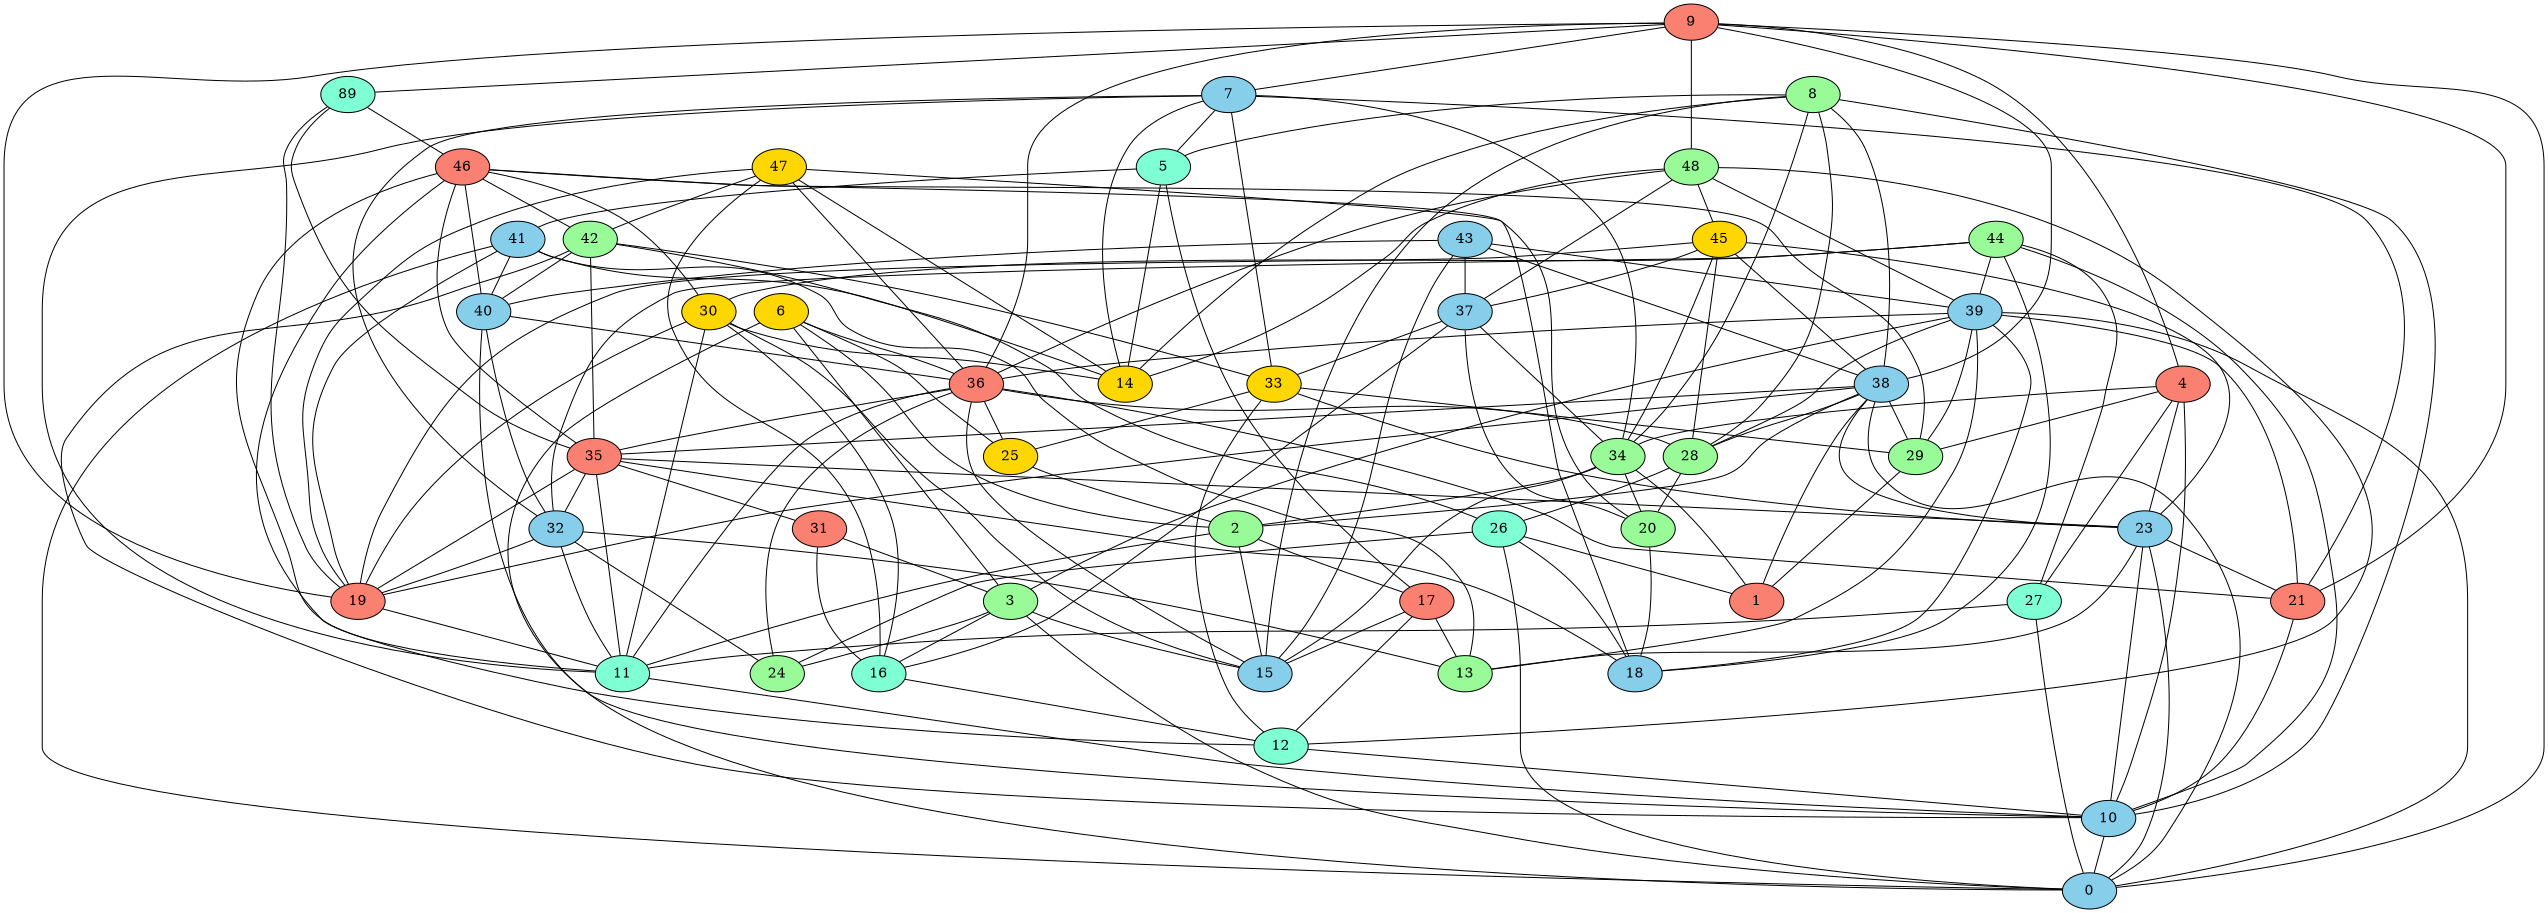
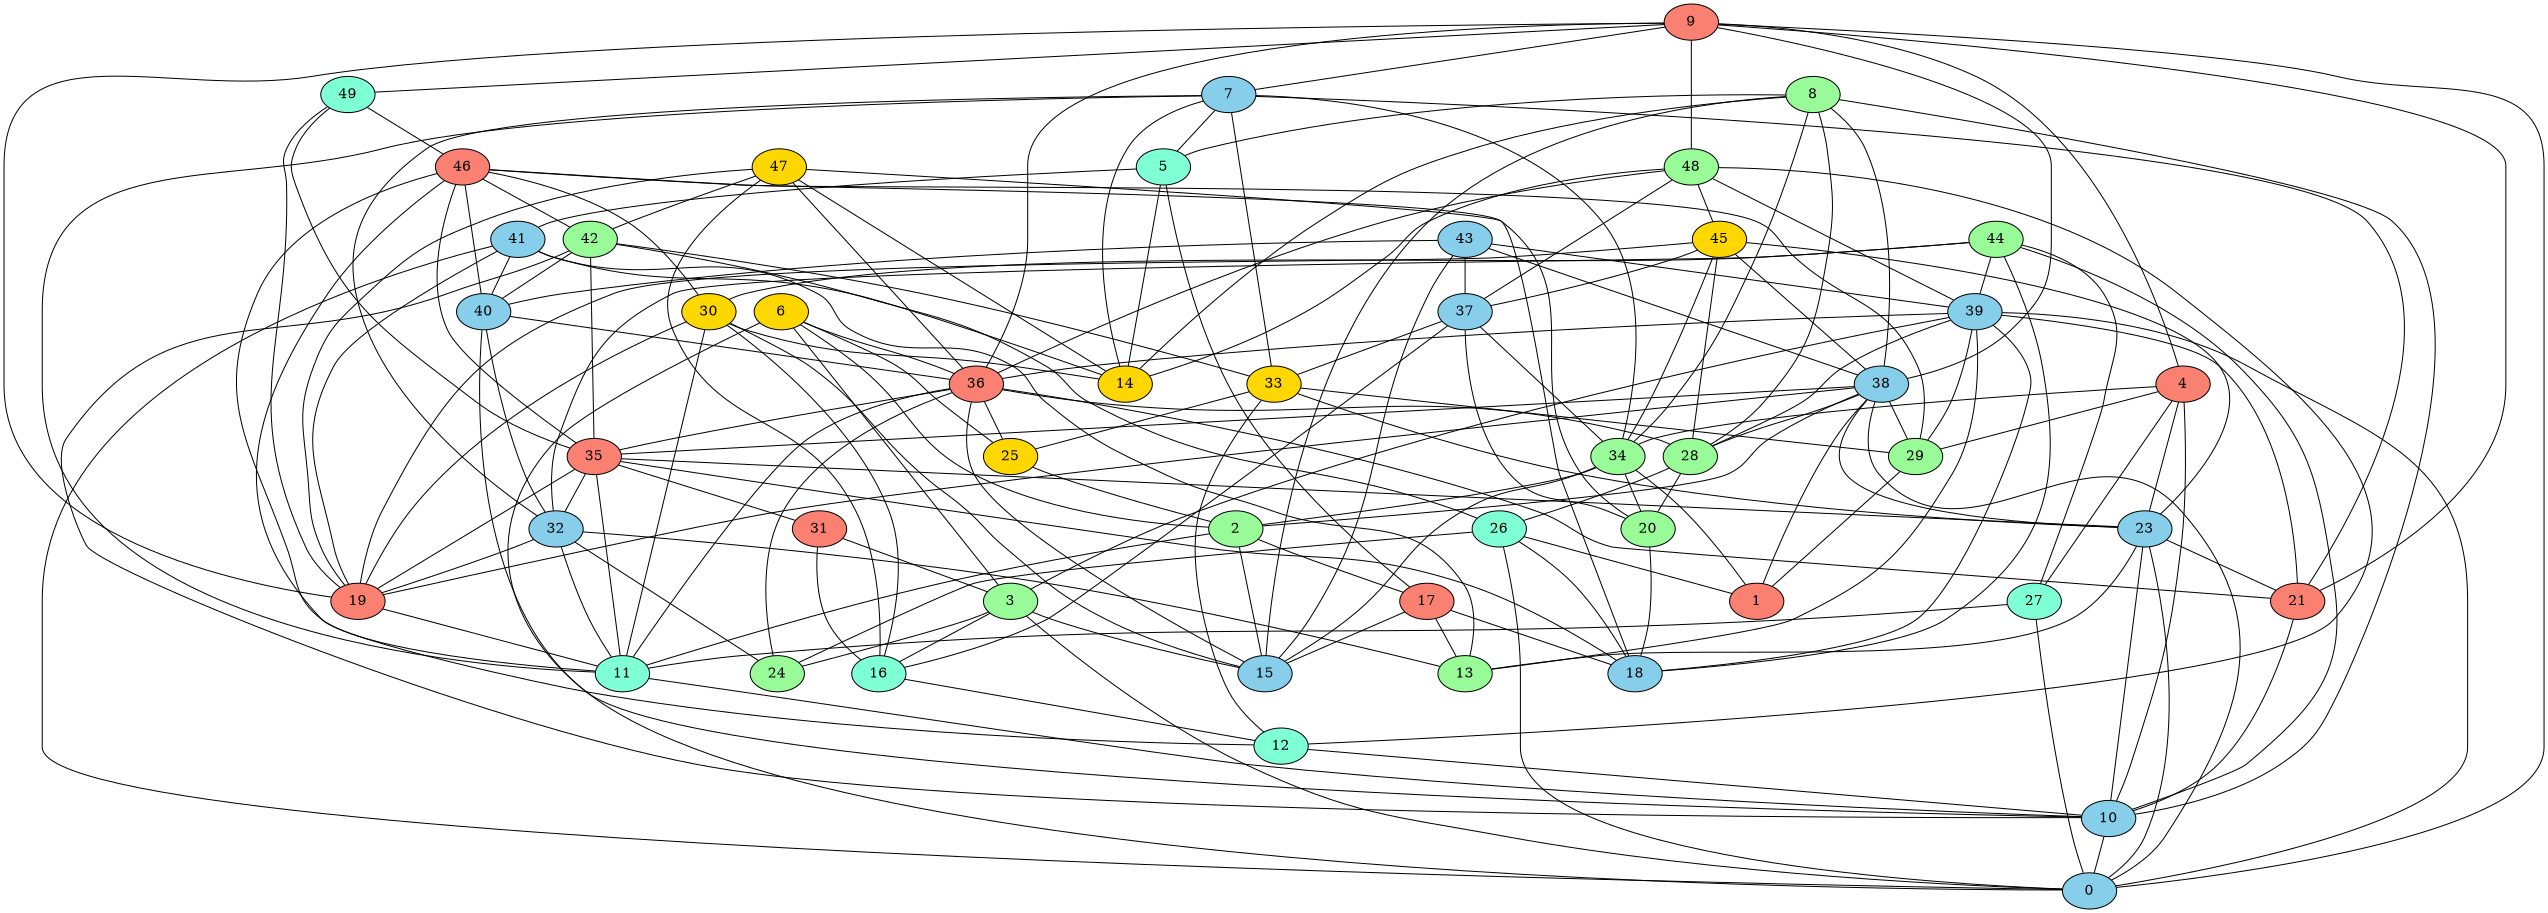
(348, 95) -> (348, 95)
(1354, 674) -> (1531, 638)
